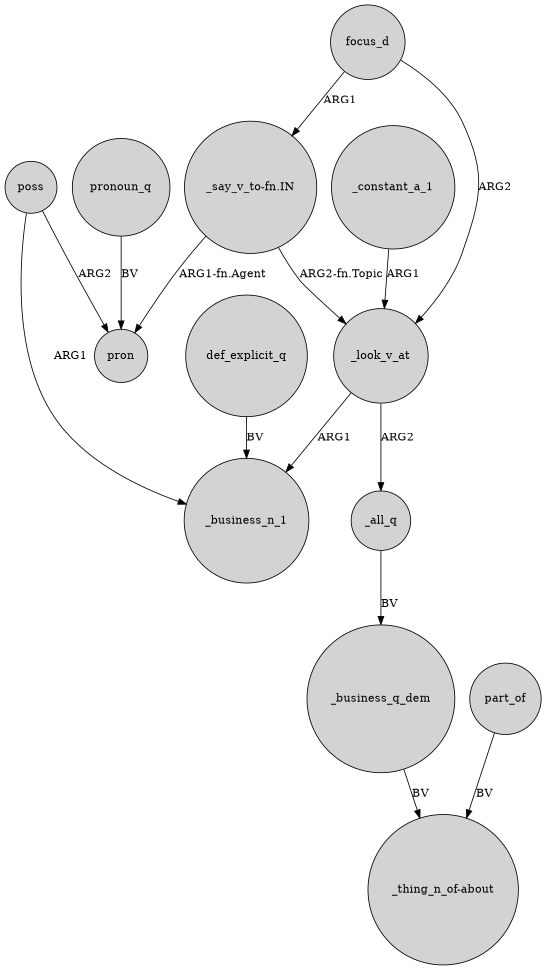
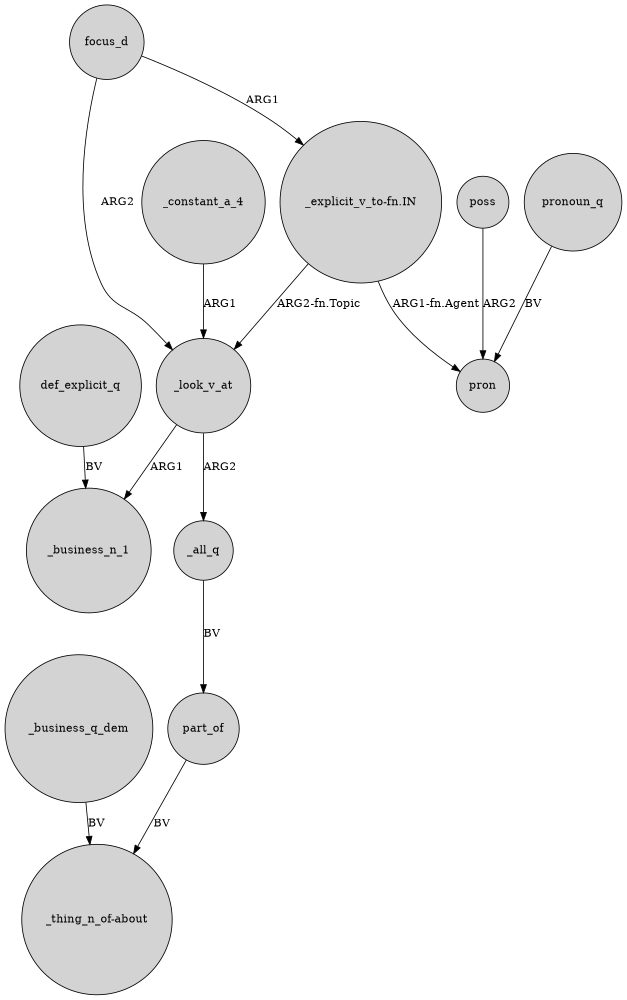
(251, 187) -> (361, 202)
(393, 187) -> (204, 202)
(41, 392) -> none
(381, 583) -> (204, 632)
